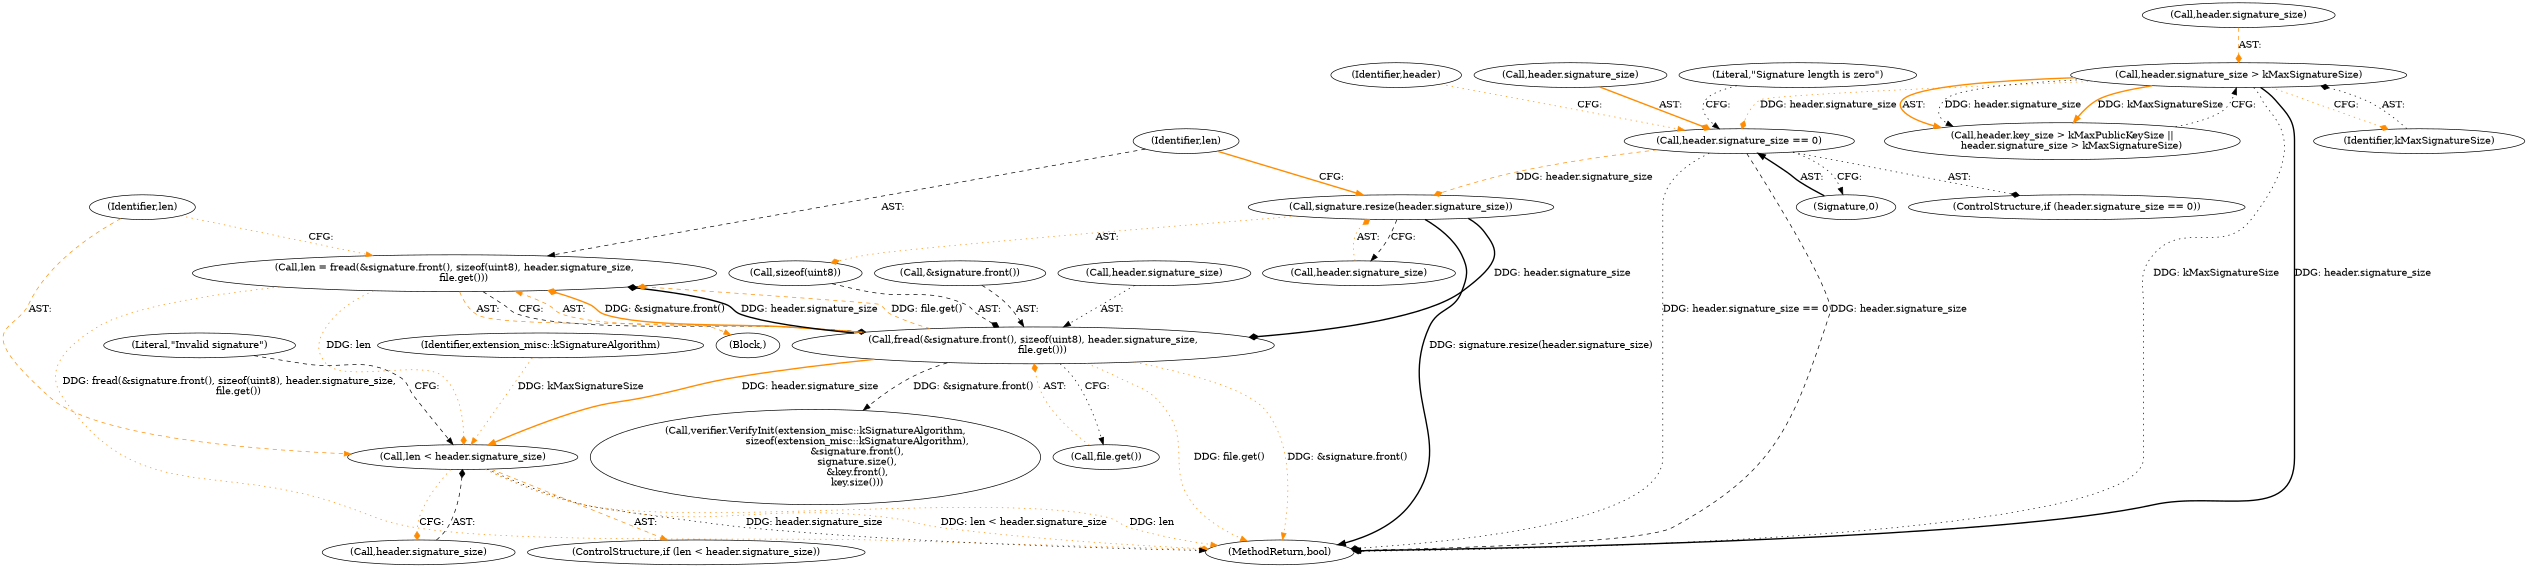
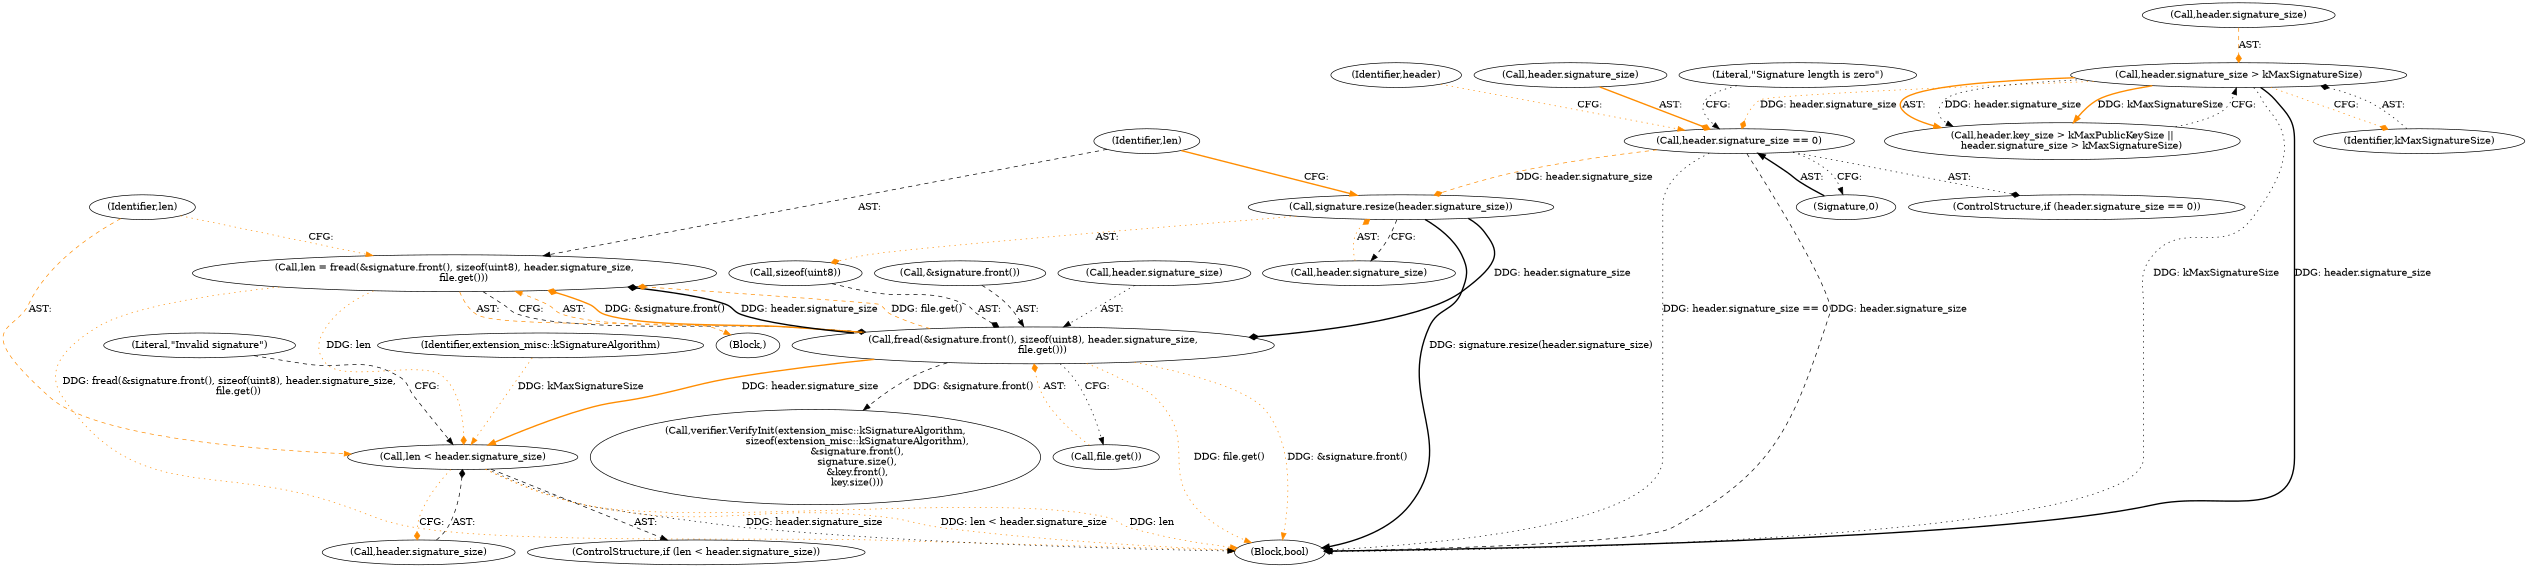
(597, 512) -> (597, 512)
(1280, 552) -> (1280, 552)
